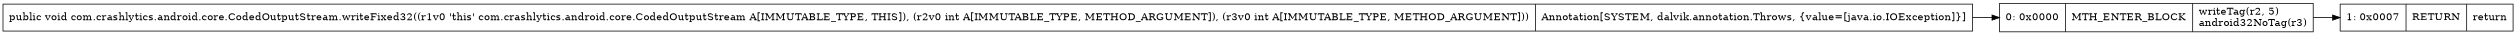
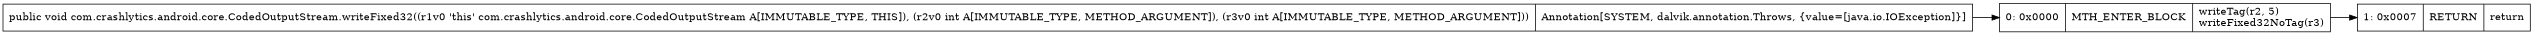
(2253, 23) -> (2262, 23)
